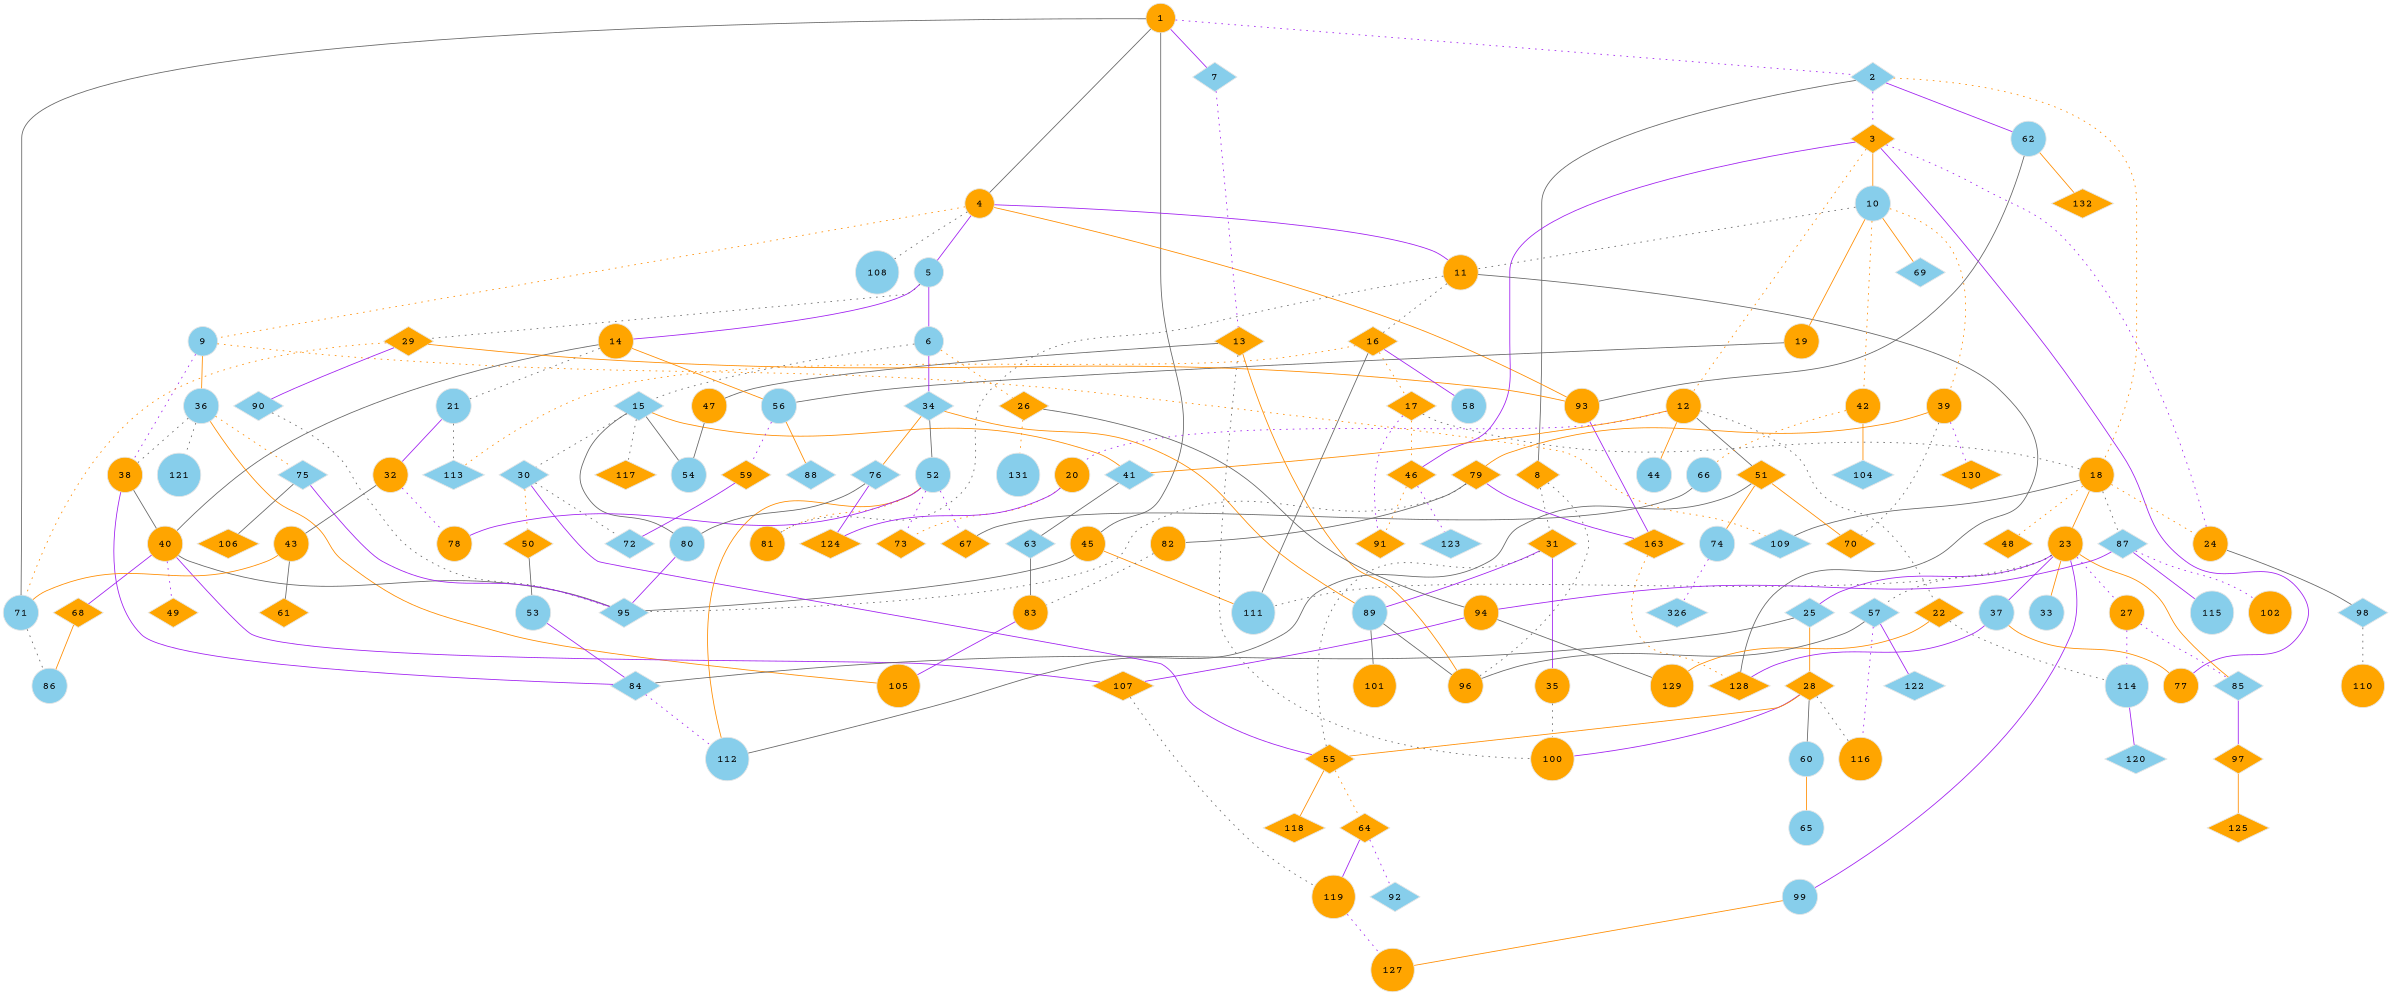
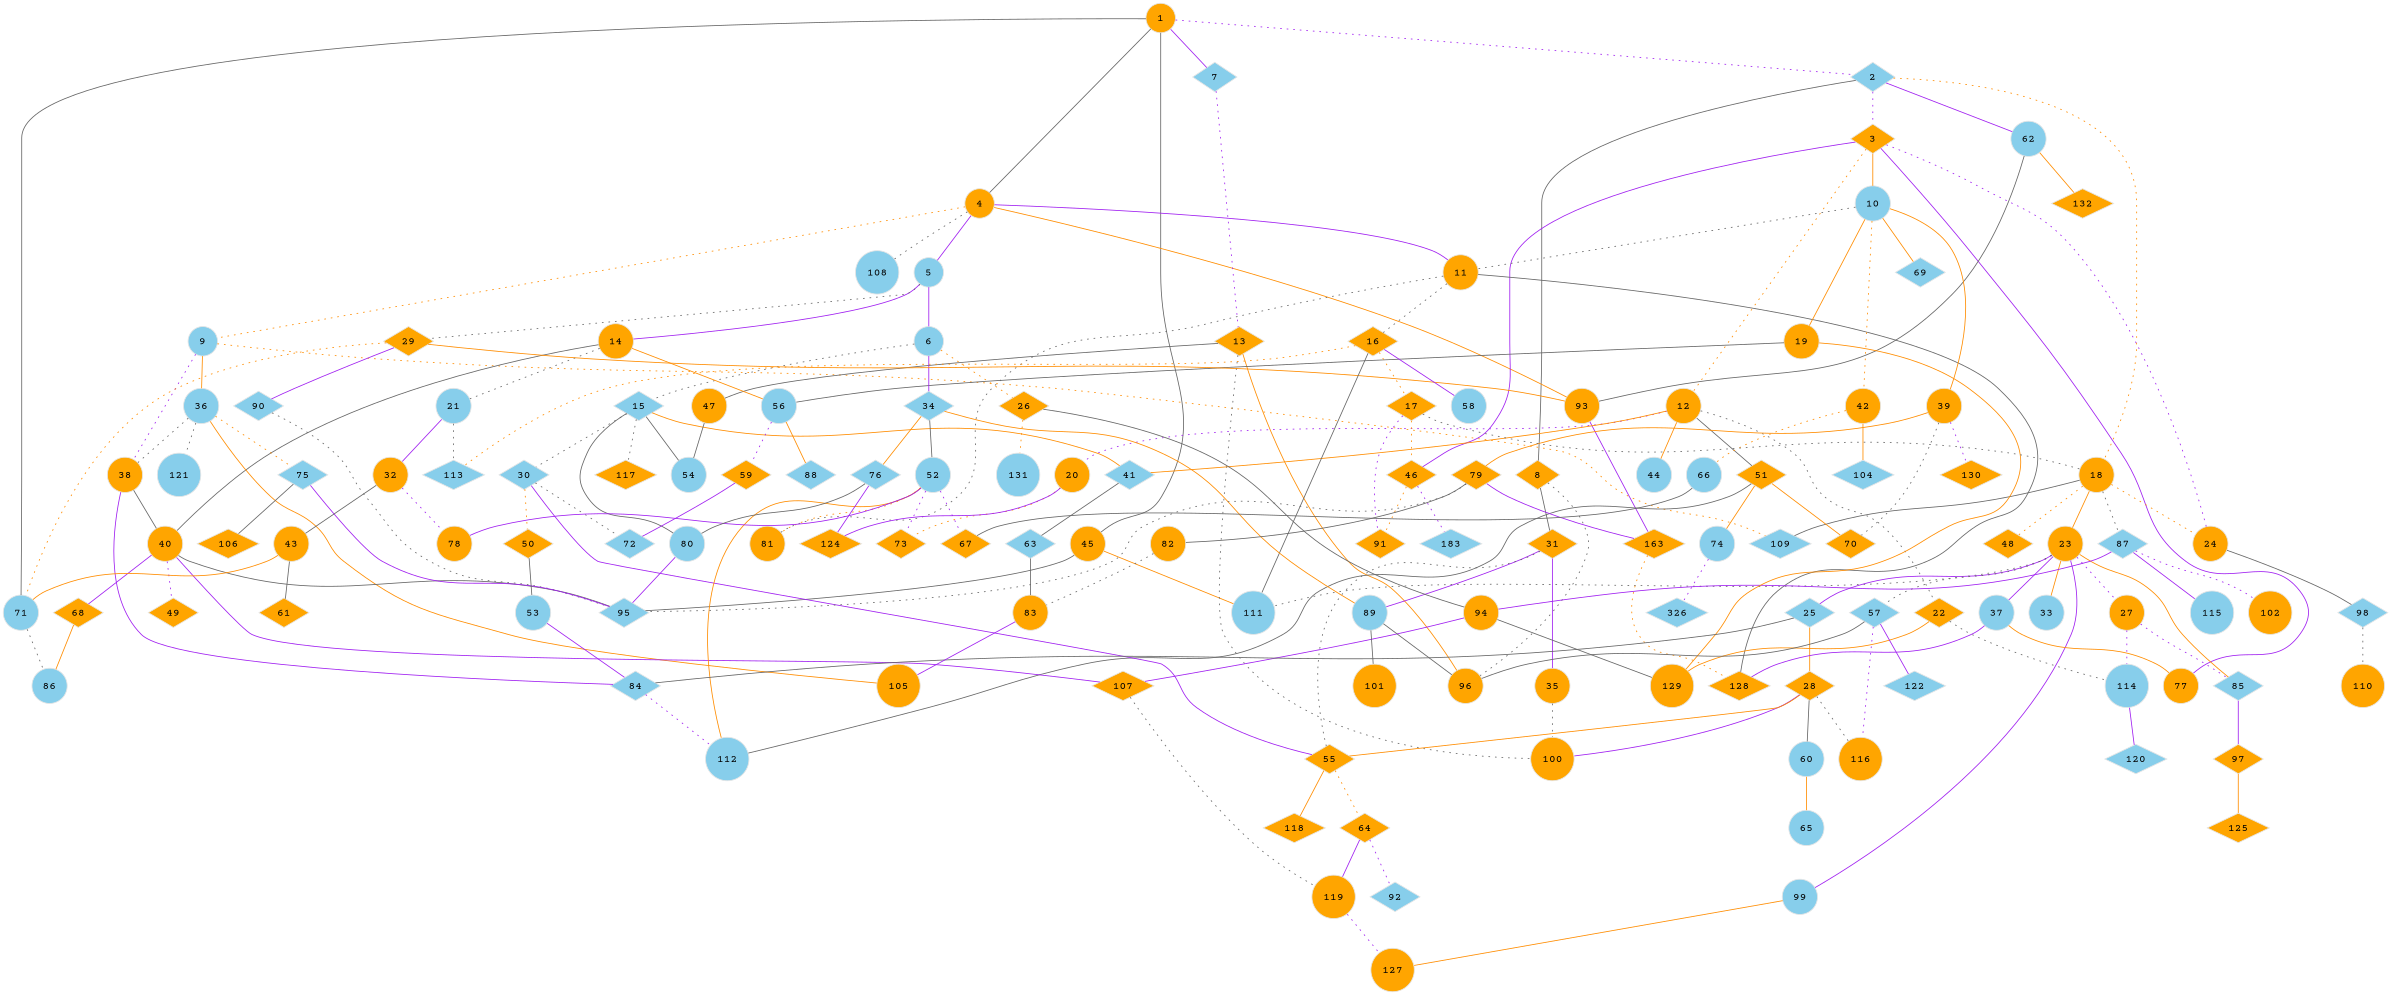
(1961, 271) -> (1961, 271)
(1544, 506) -> (1544, 506)
none -> (1970, 519)
(1451, 544) -> (1451, 544)
